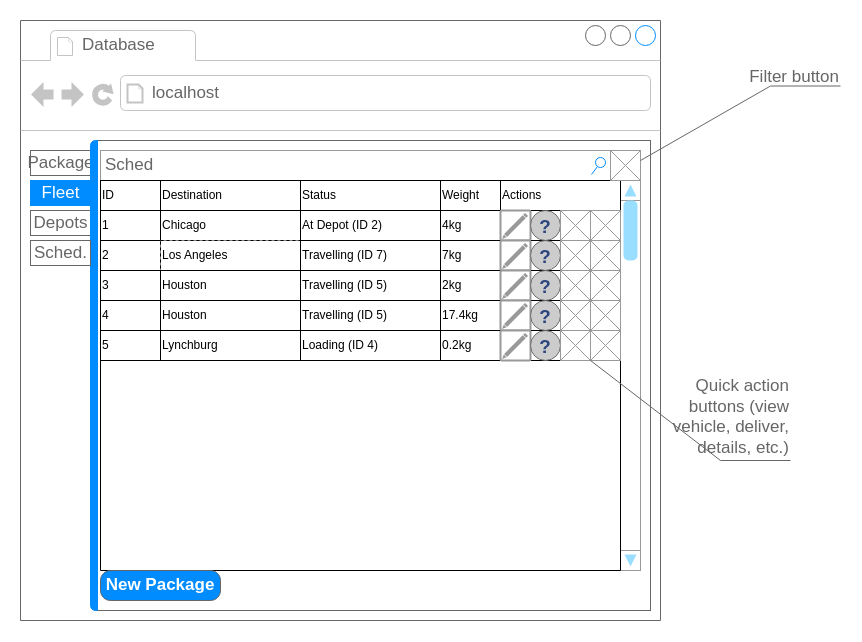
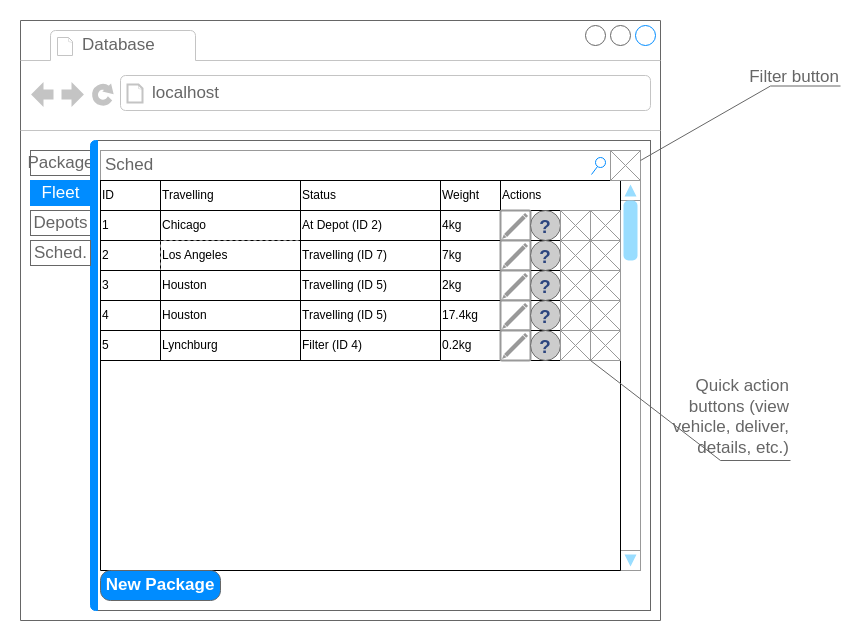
(196, 196) -> (191, 196)
(345, 346) -> (340, 346)
